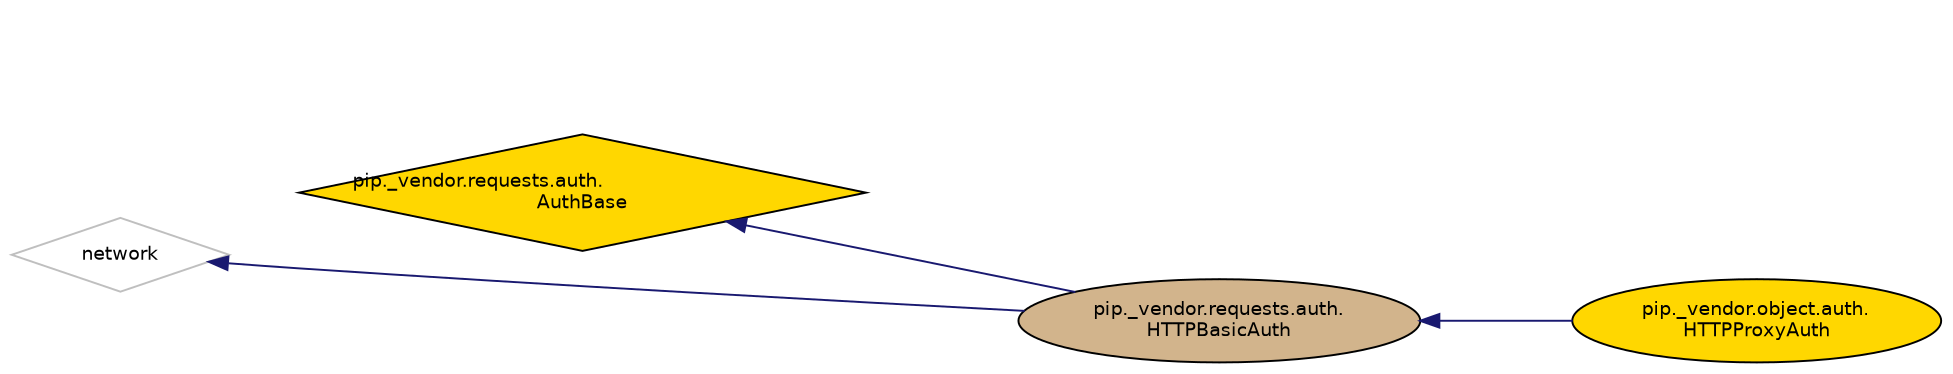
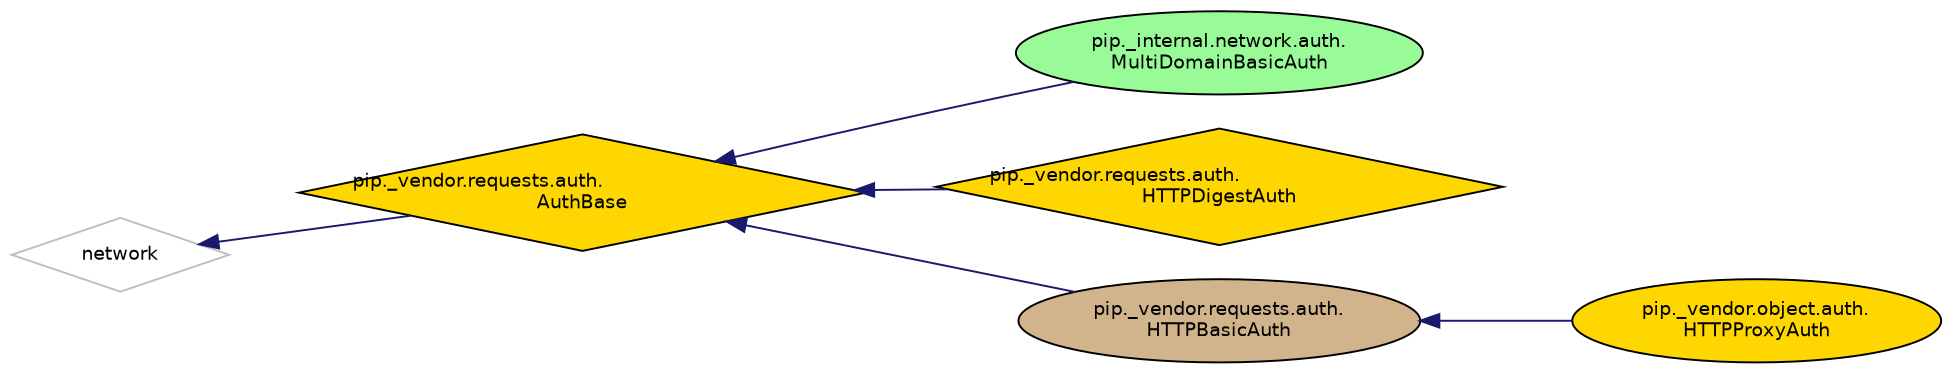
none -> (1219, 53)
none -> (1219, 187)
(627, 289) -> (315, 229)
